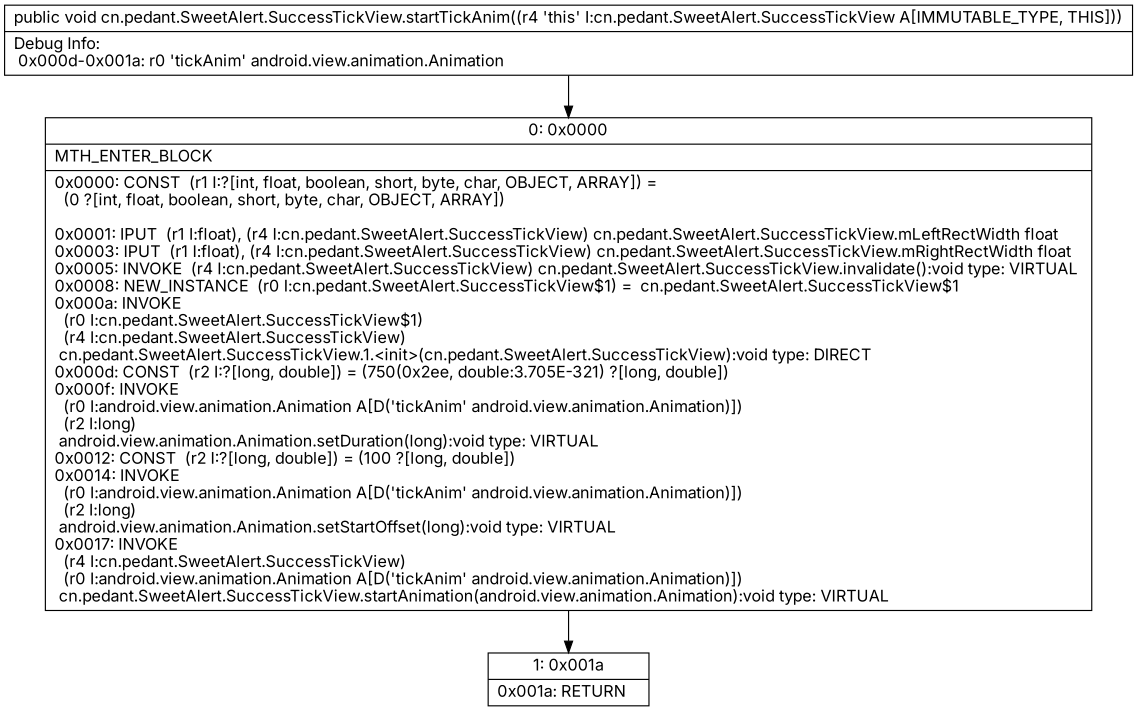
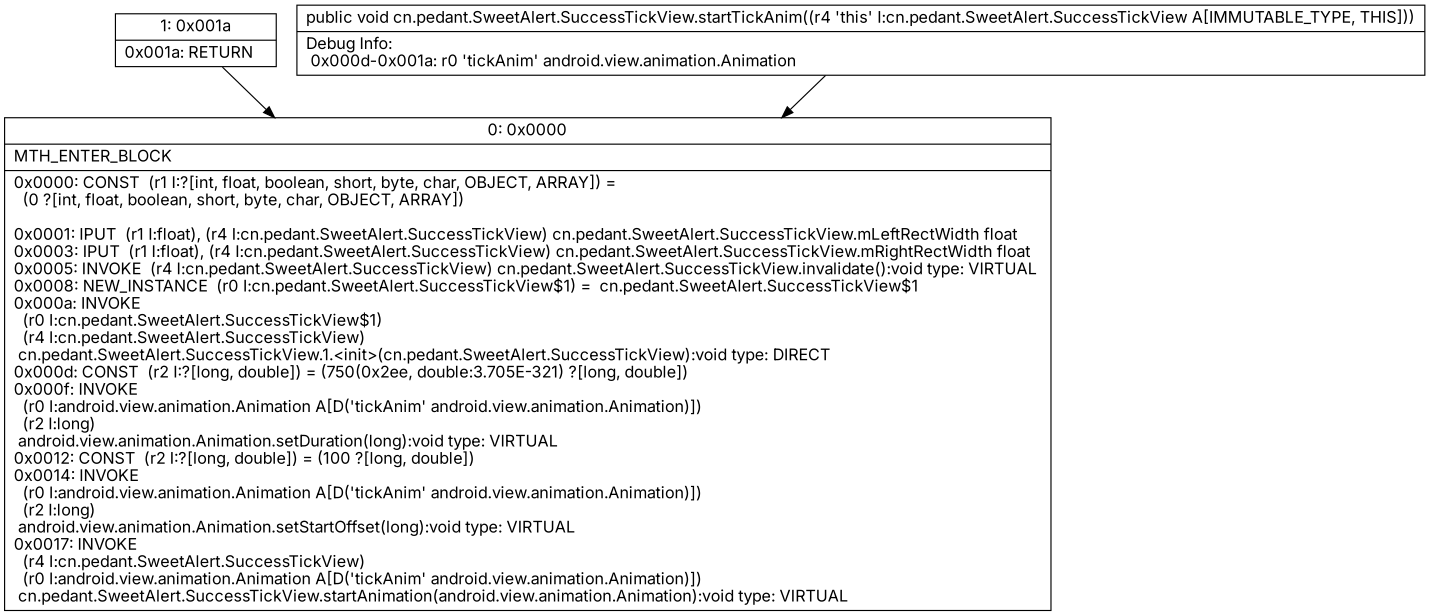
(569, 626) -> (244, 88)
